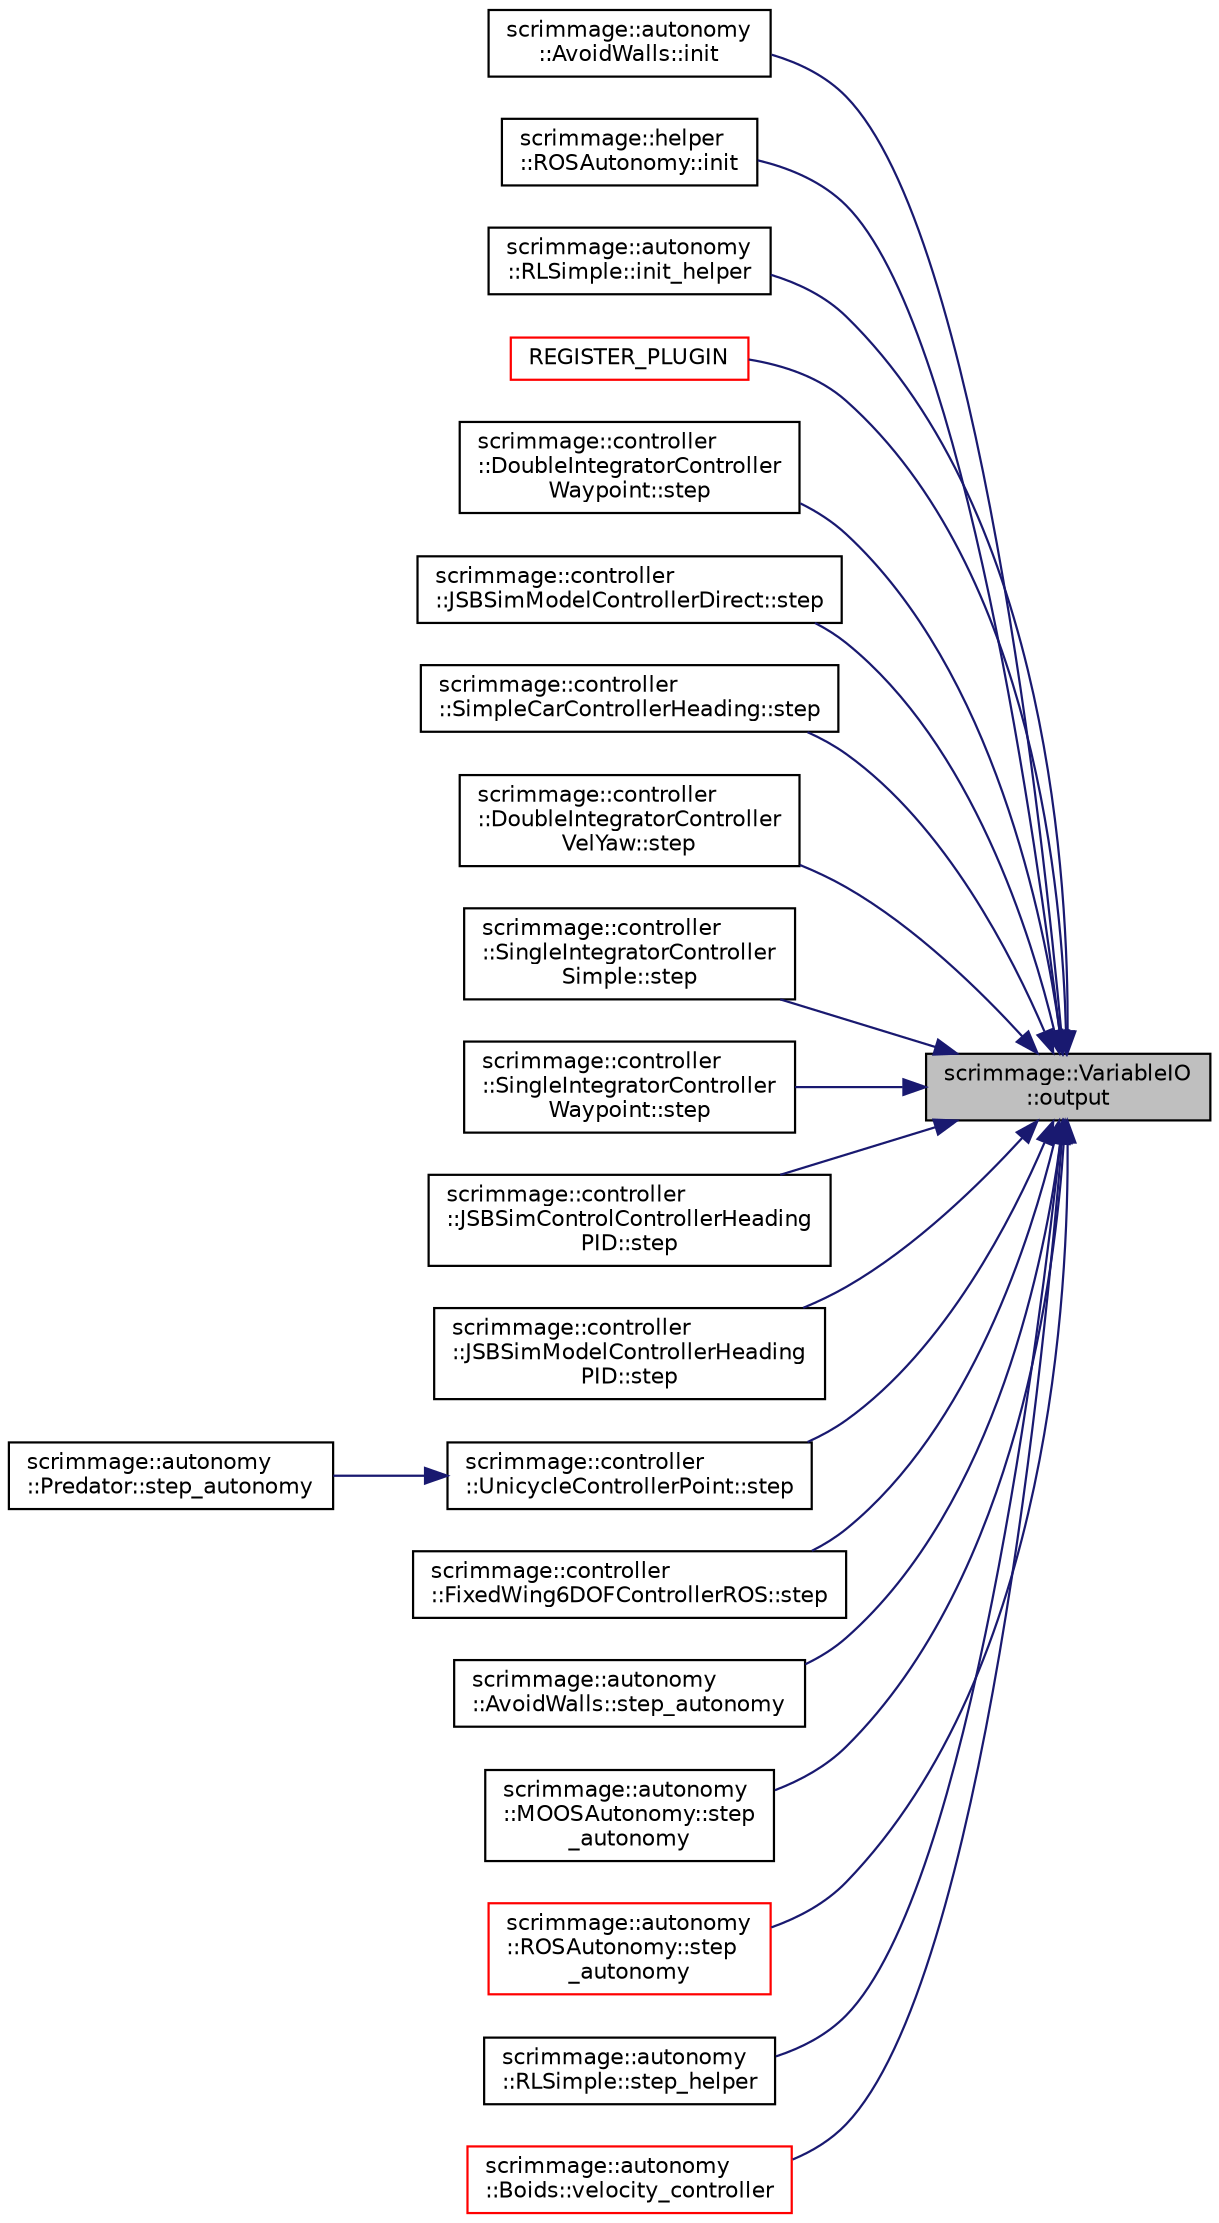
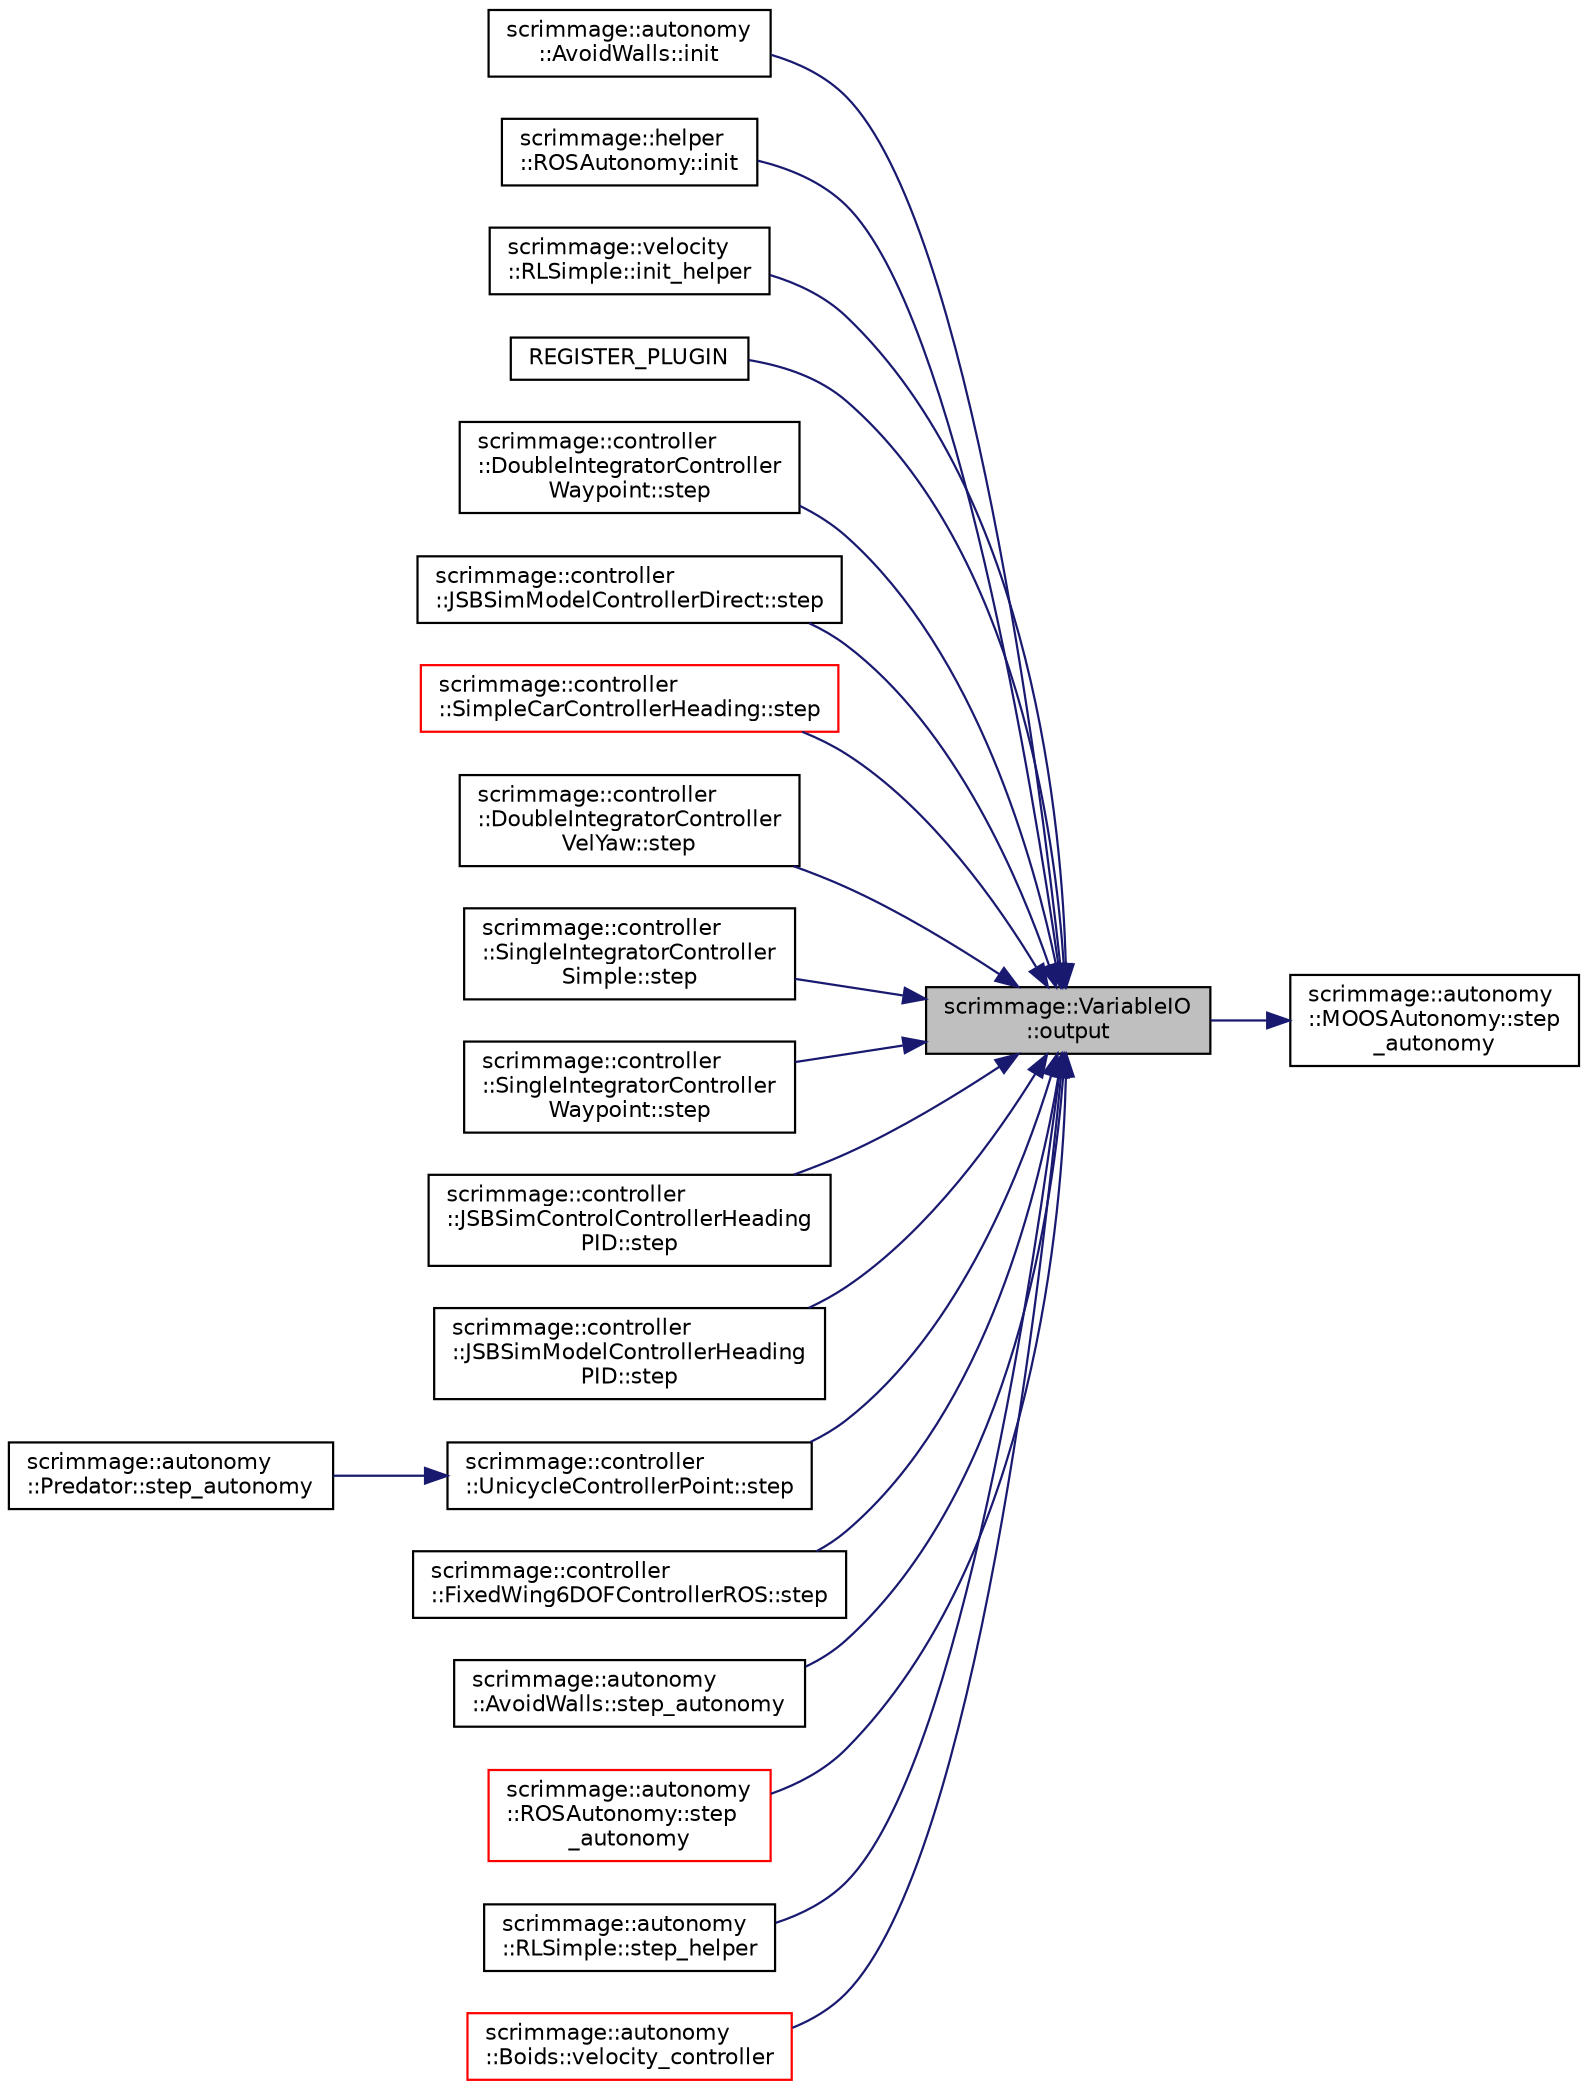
(630, 261) -> (630, 261)
(630, 359) -> (630, 359)
(630, 698) -> (630, 698)
(992, 1504) -> (1239, 1020)
